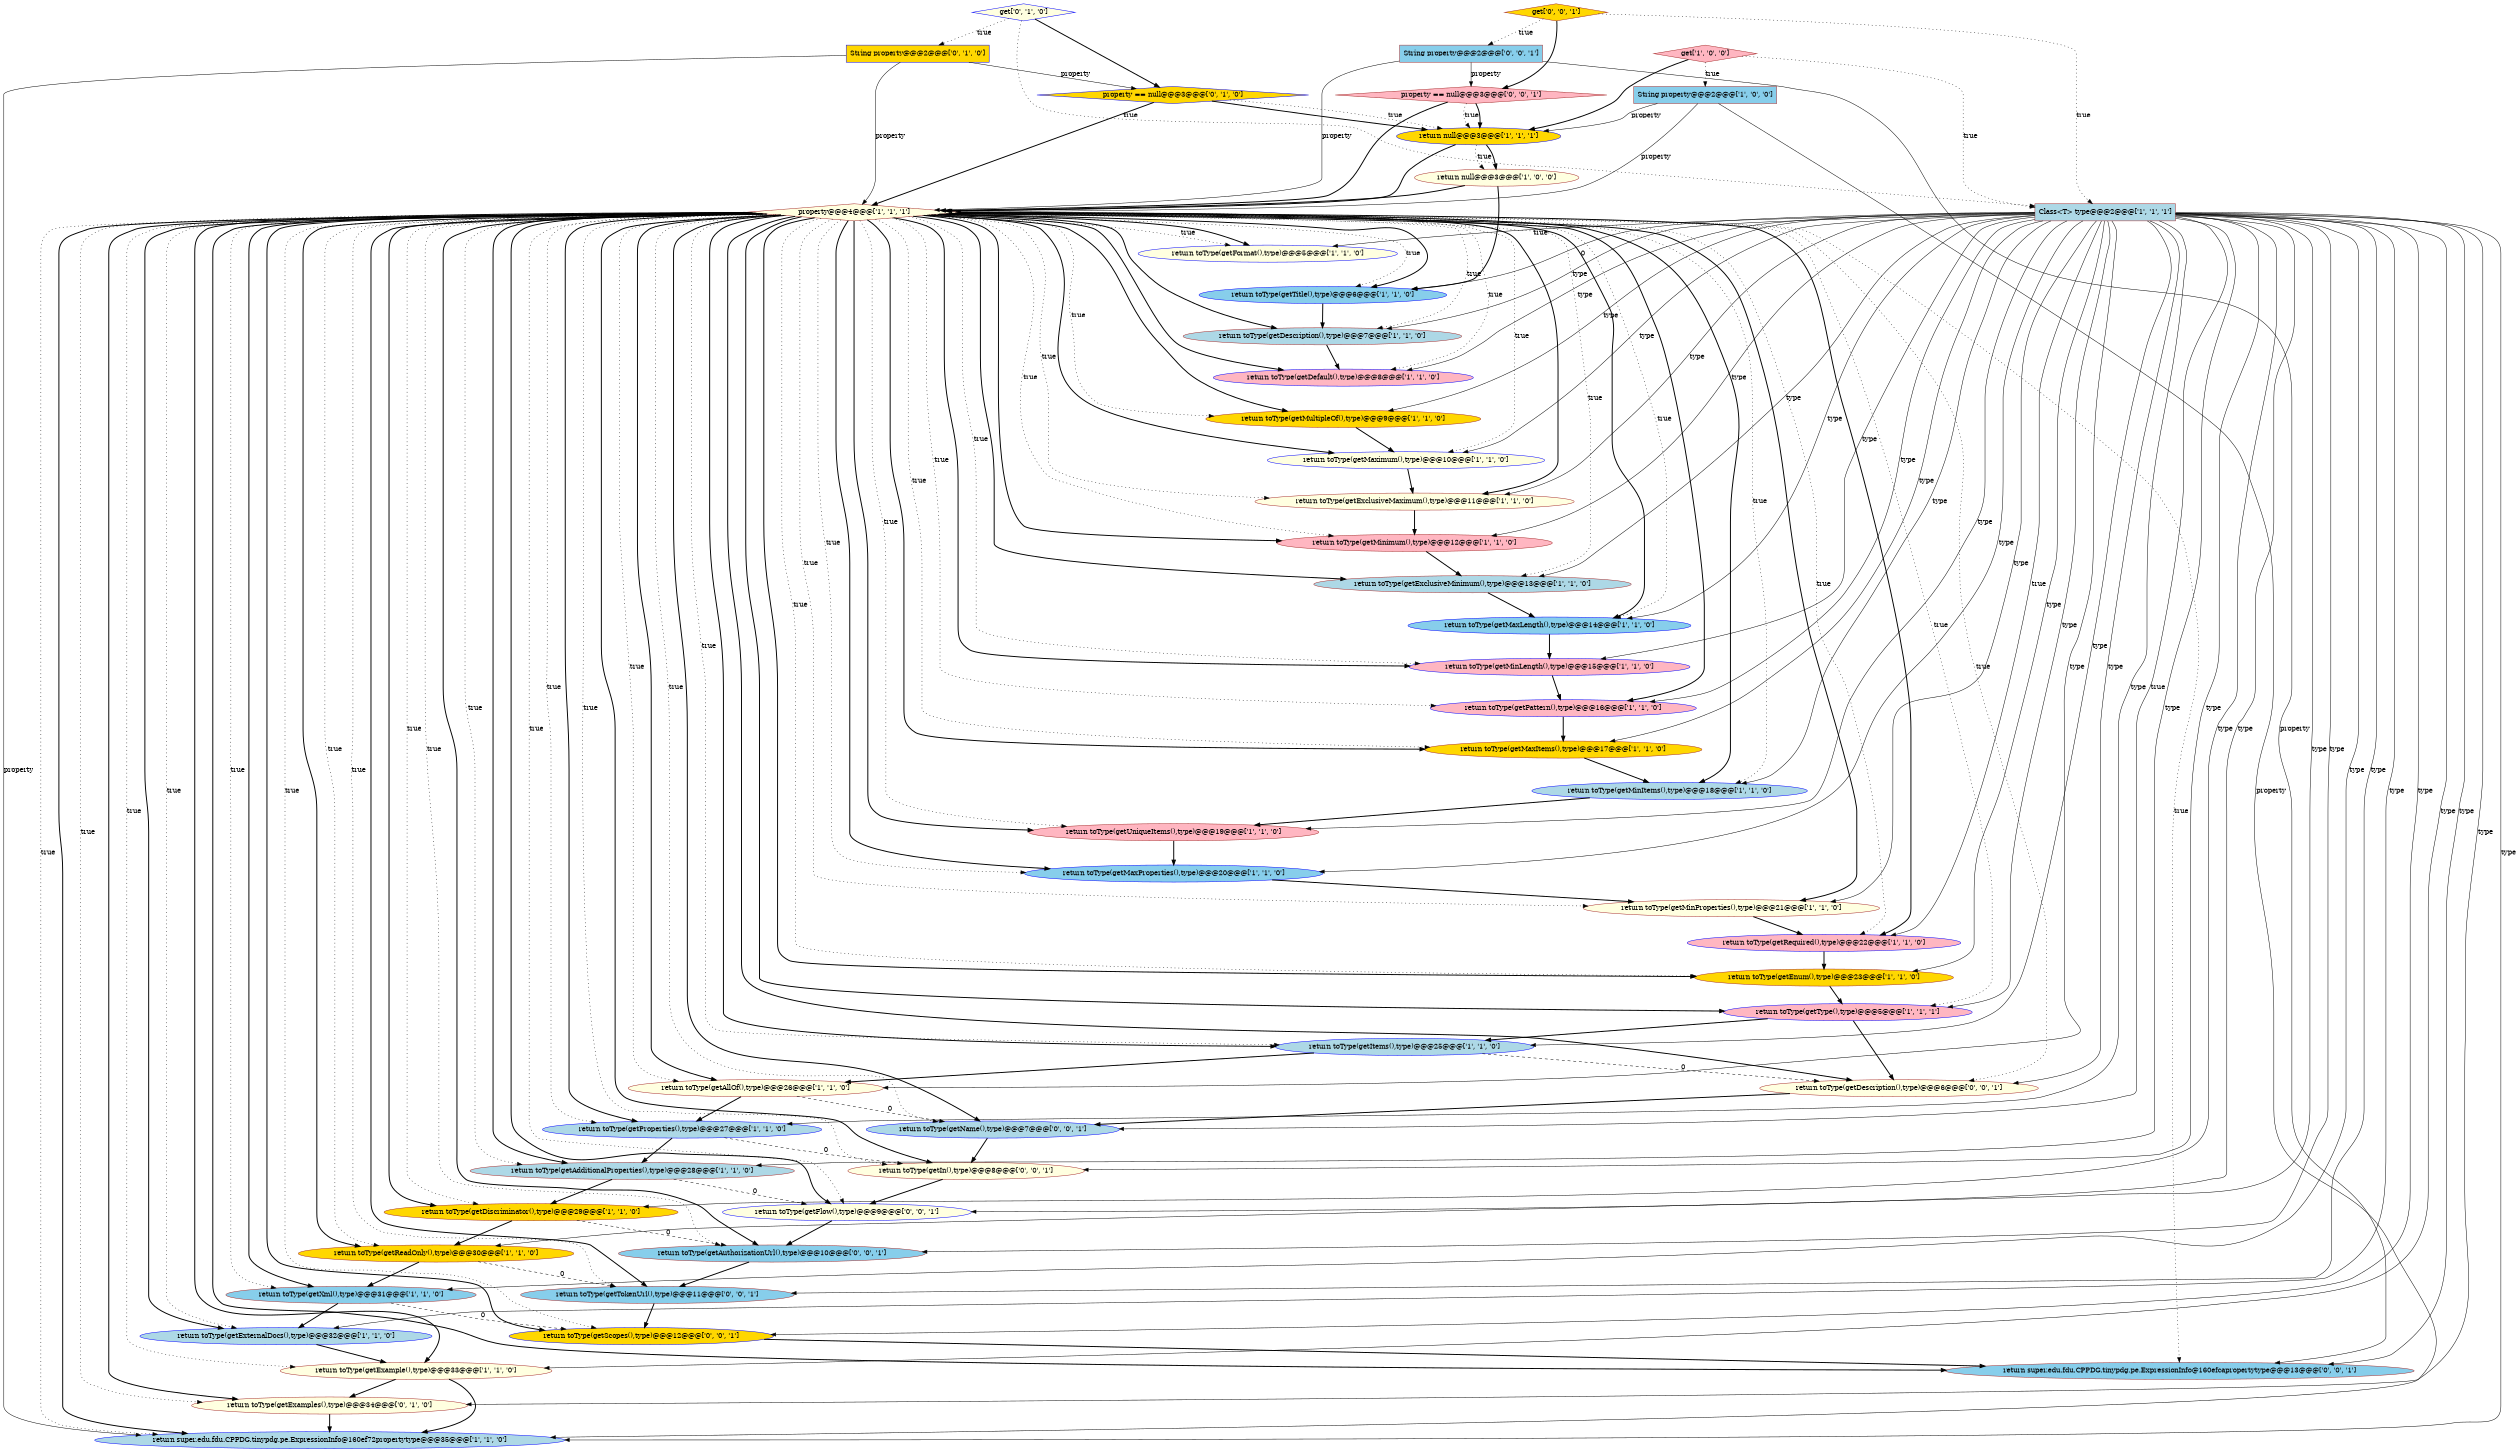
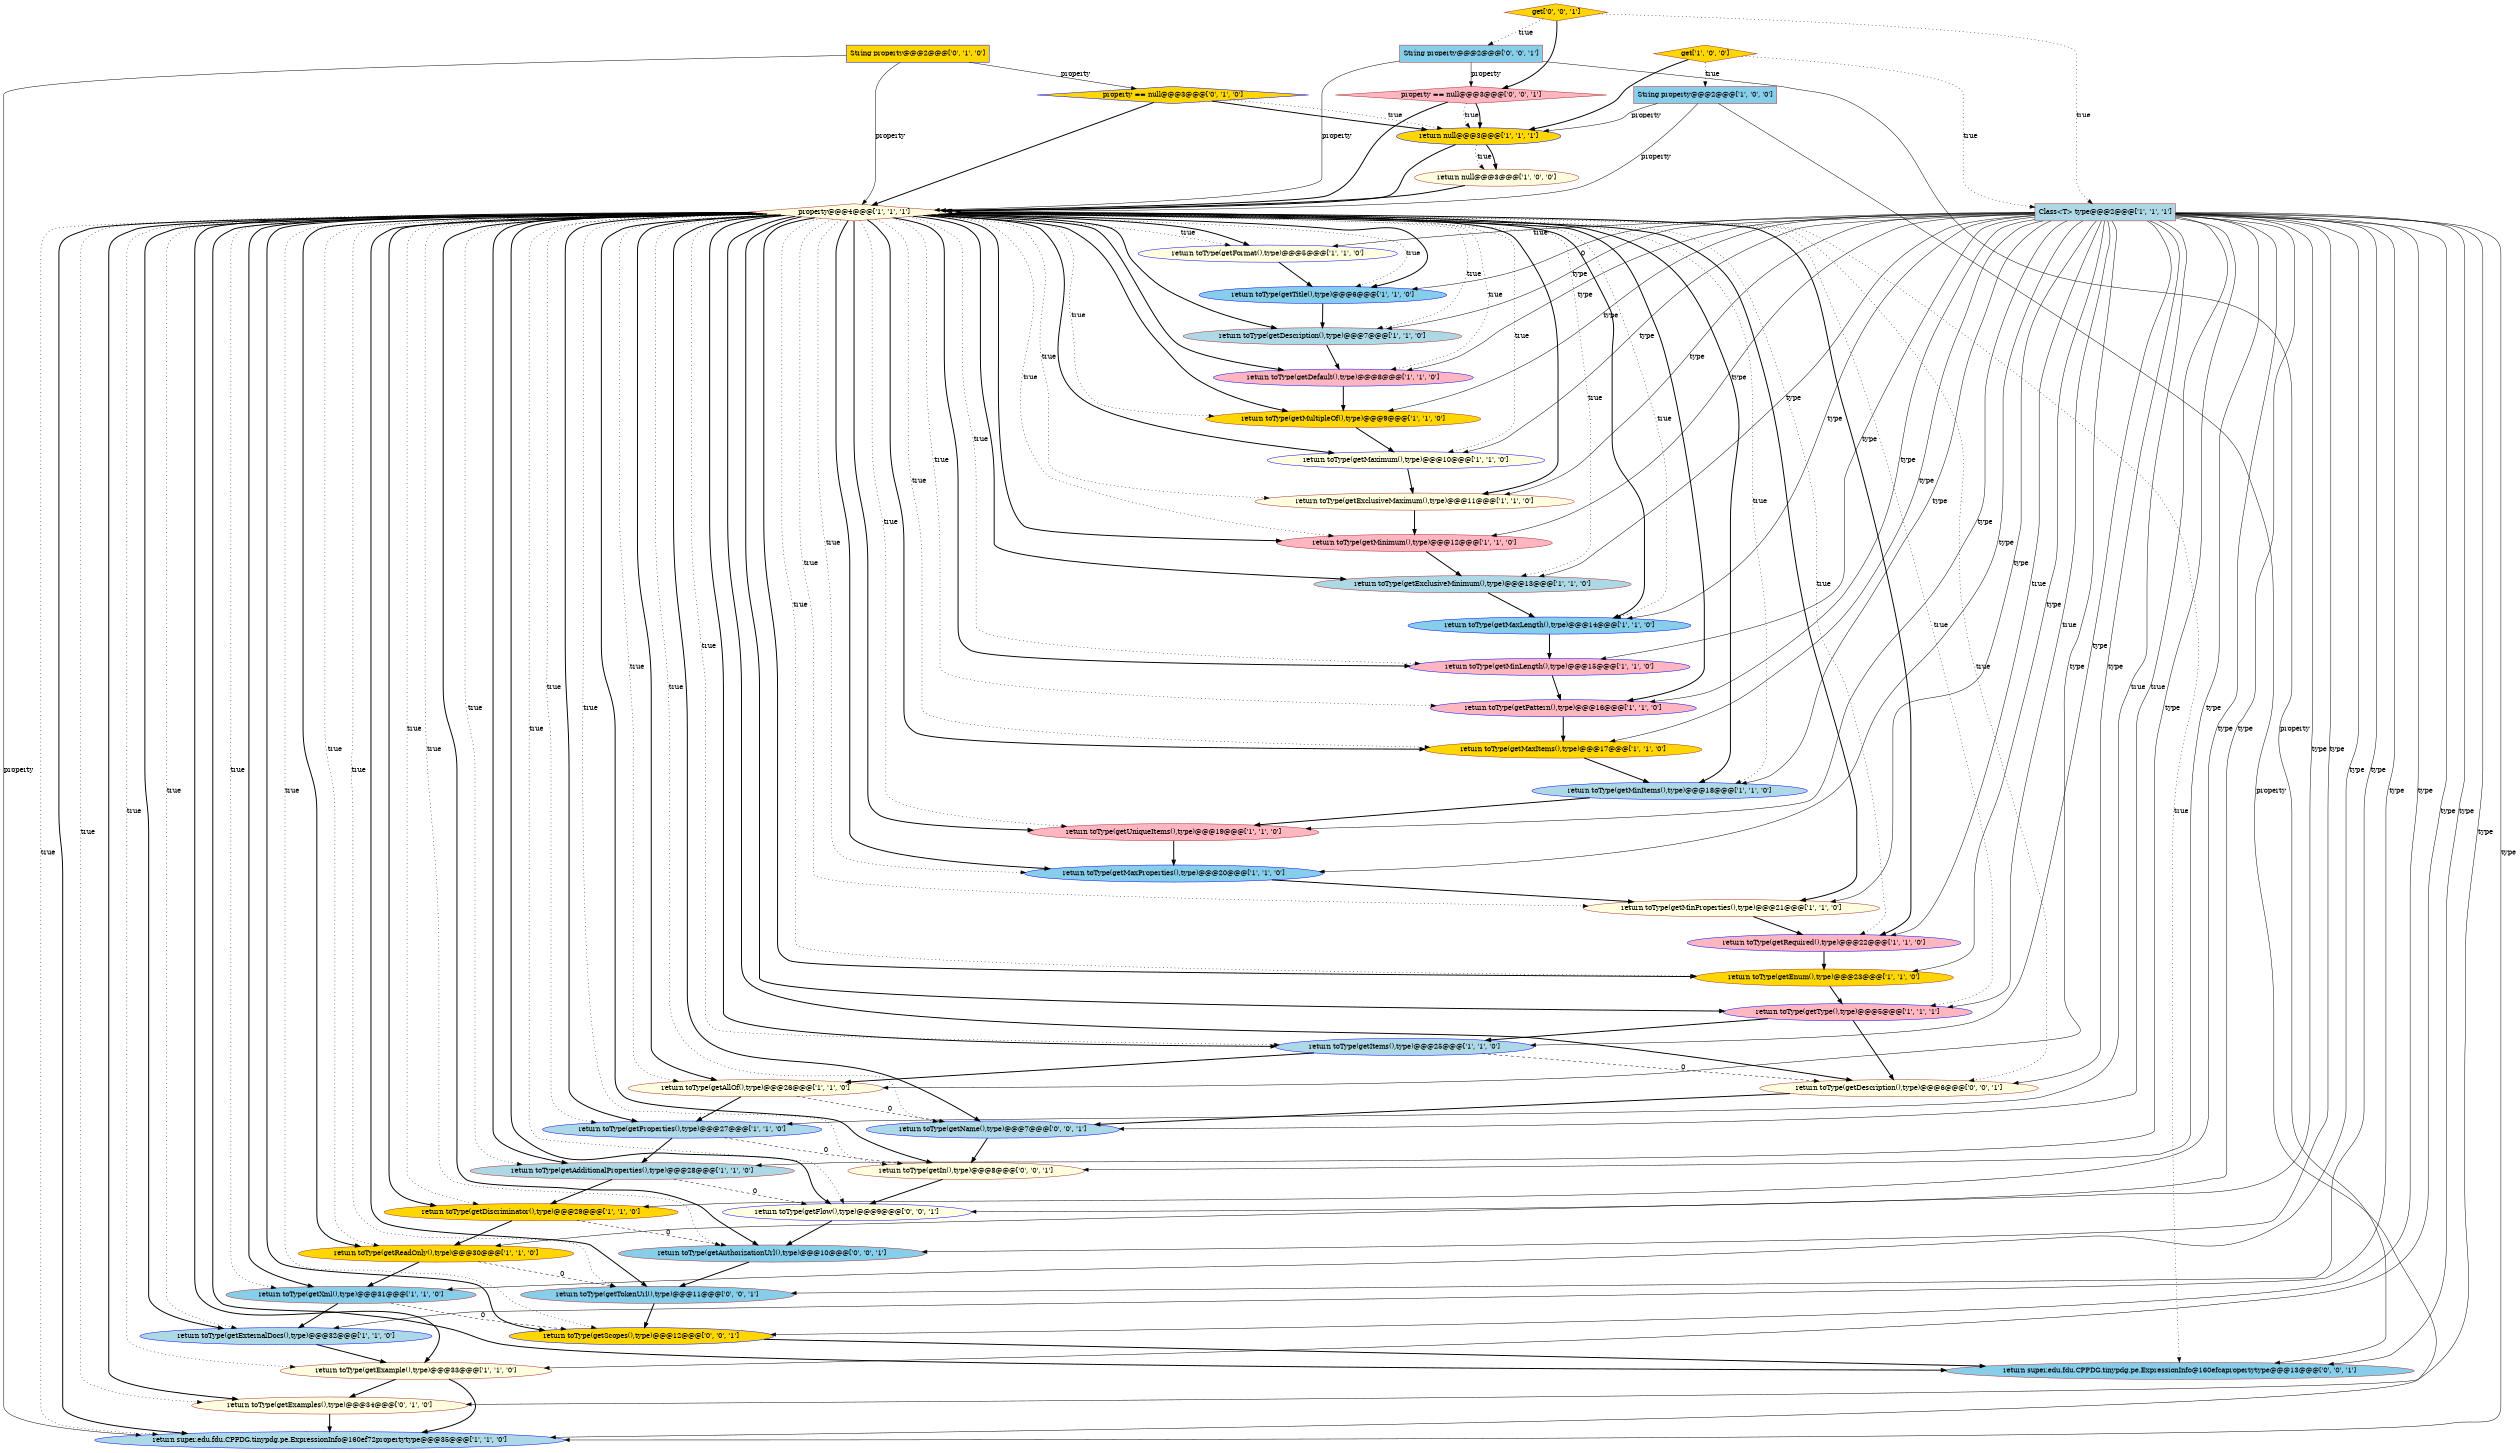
(1024, 12) -> none
(1705, 54) -> (1705, 54)
(1487, 263) -> (1293, 273)
none -> (1343, 396)
(2070, 626) -> (2070, 626)
(2138, 688) -> (2138, 688)
